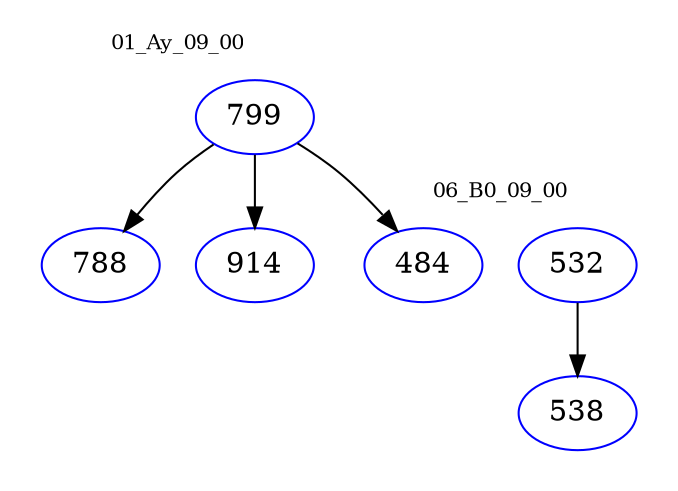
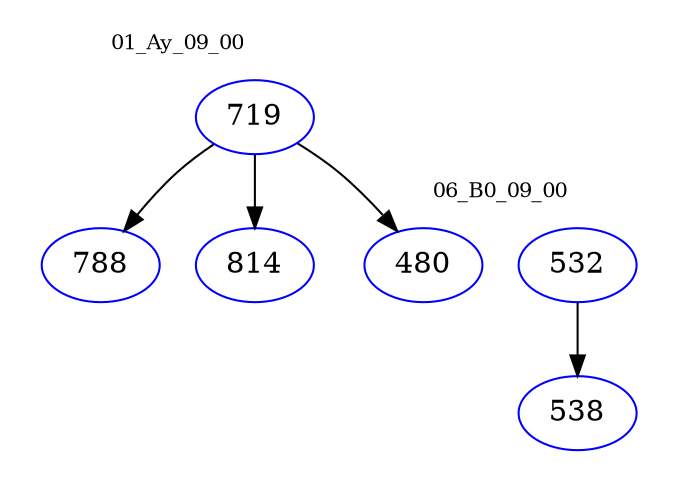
(255, 117) -> (255, 117)
(255, 265) -> (255, 265)
(423, 265) -> (423, 265)
